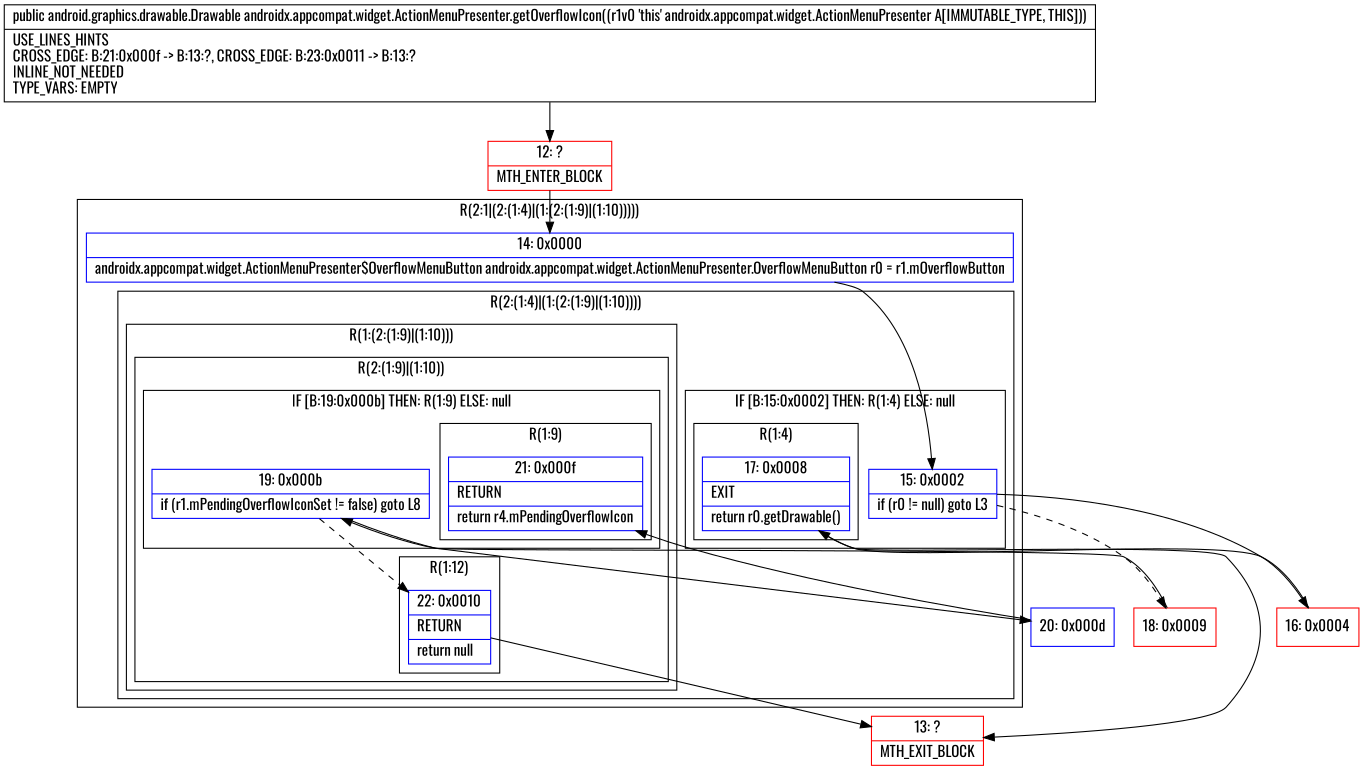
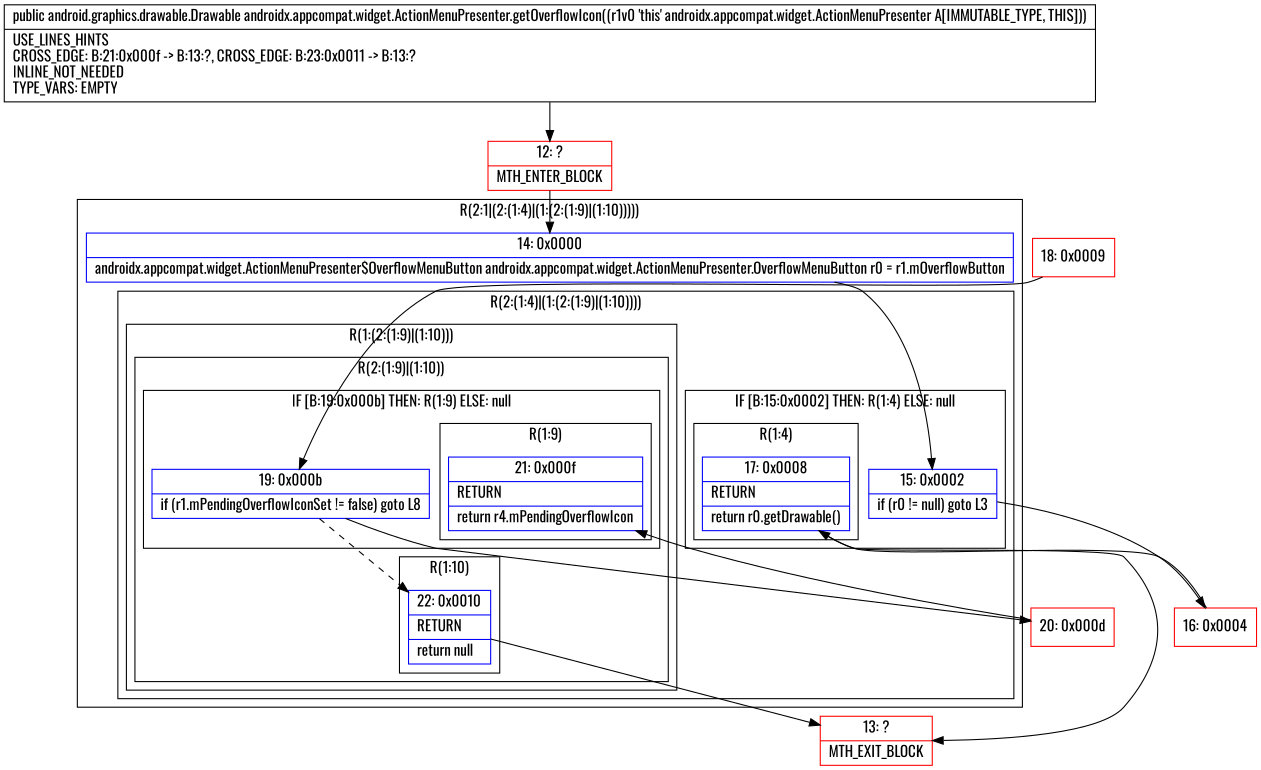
(723, 493) -> (734, 493)
(1089, 536) -> none
(450, 569) -> (450, 569)
(1073, 627) -> (1073, 627)
